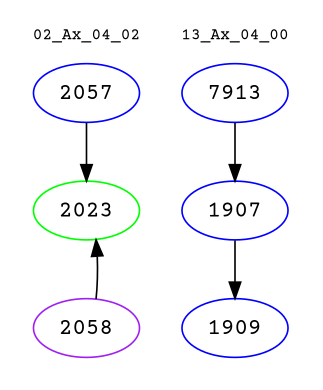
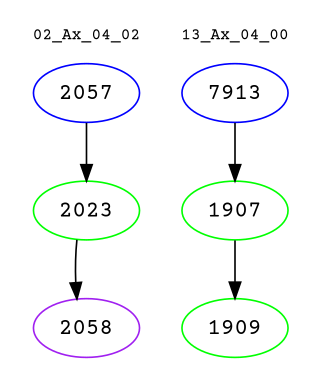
(235, 211) -> (235, 211)
(97, 278) -> (76, 261)
(235, 328) -> (235, 328)
